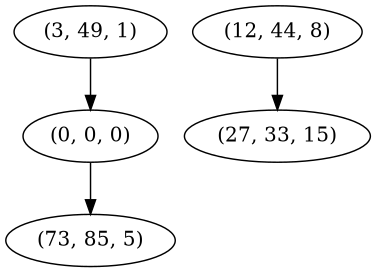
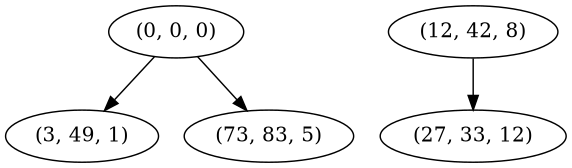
(277, 32) -> (473, 32)
(91, 77) -> (134, 78)
(277, 136) -> (473, 136)
(91, 240) -> (269, 136)
